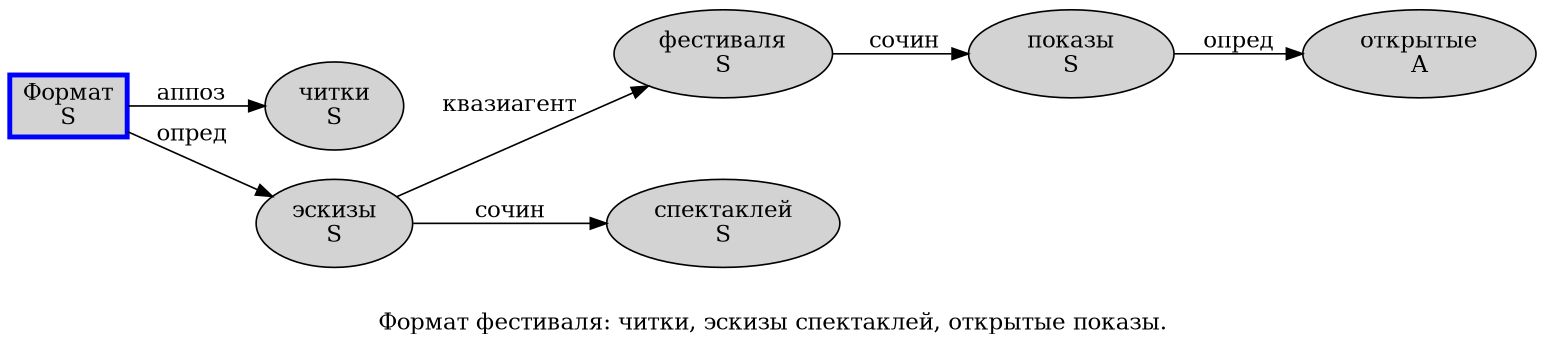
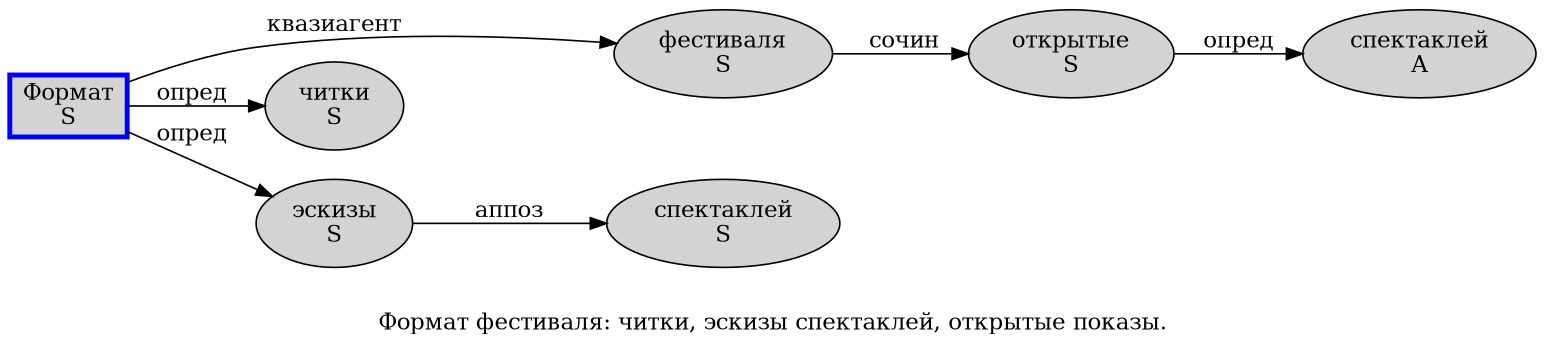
(1071, 54) -> (1071, 54)
(1419, 54) -> (1419, 54)
(192, 94) -> (192, 94)
(515, 145) -> (361, 38)
(510, 211) -> (510, 211)
